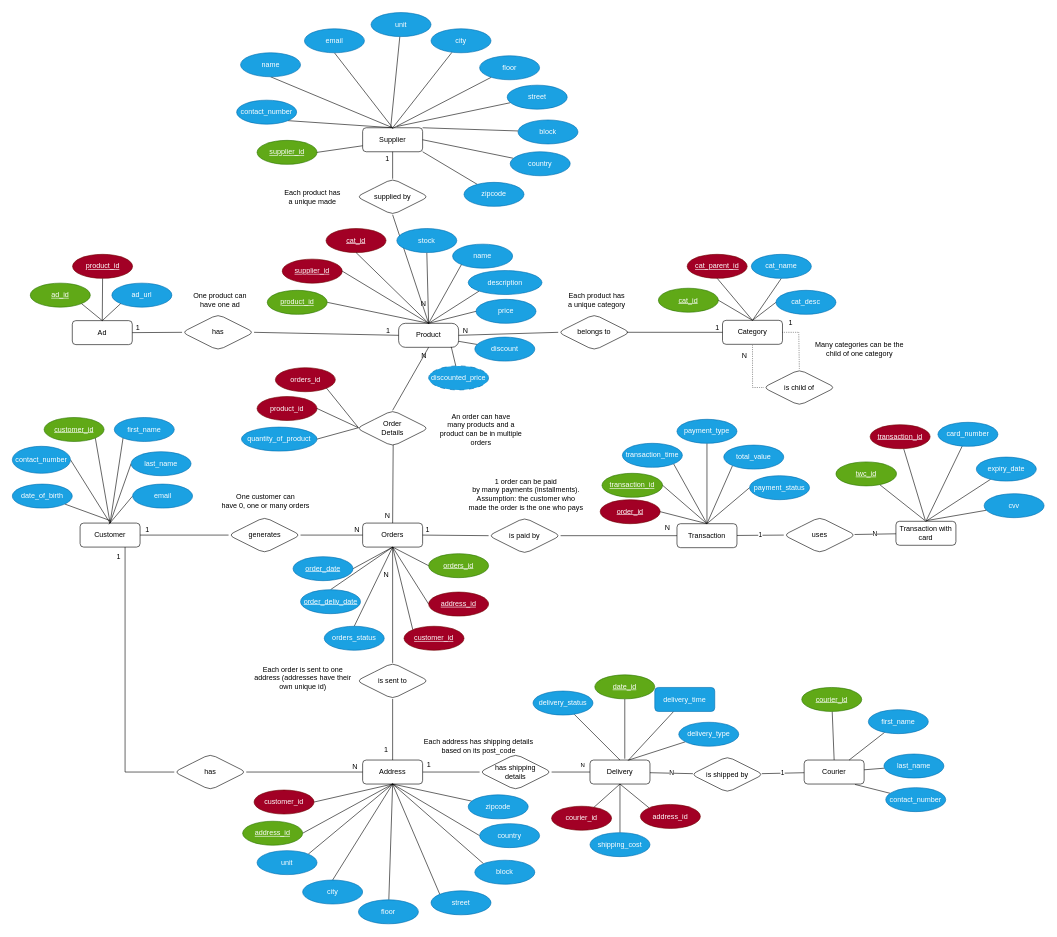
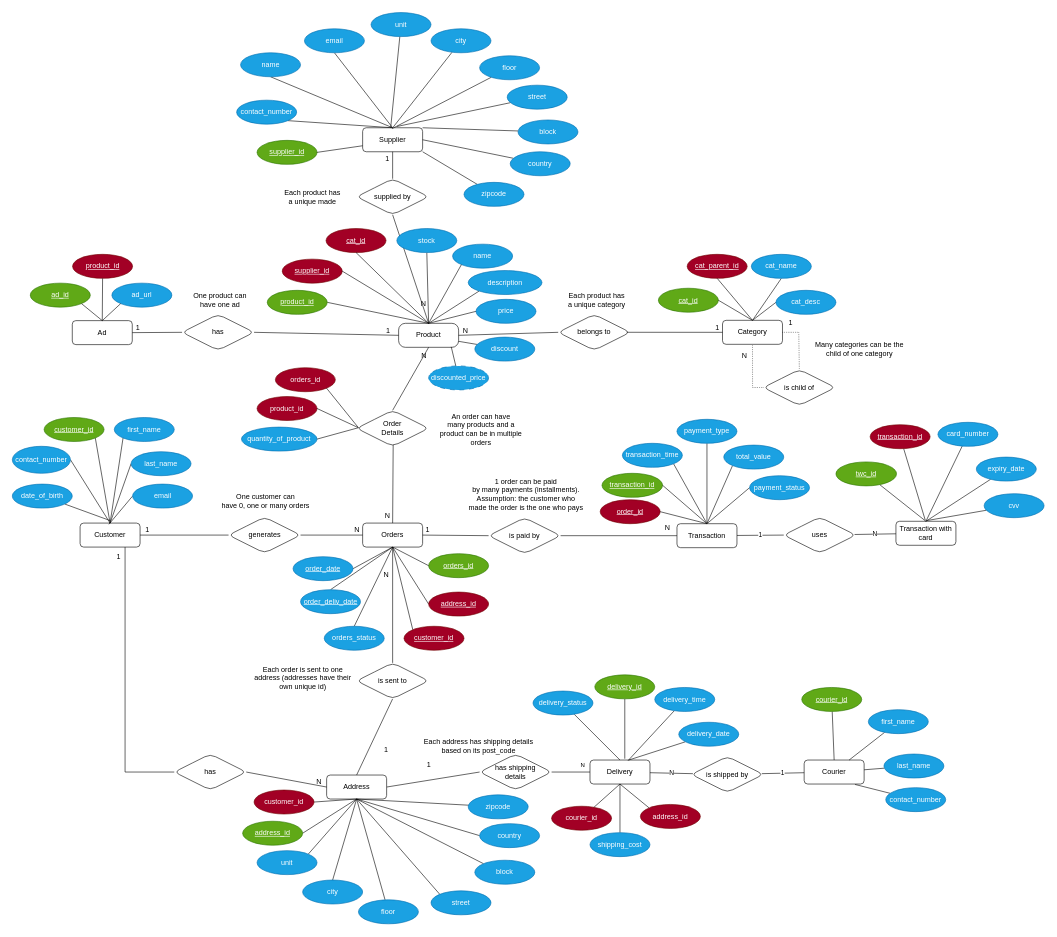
(625, 687) -> (625, 687)
(685, 699) -> (685, 699)
(709, 734) -> (709, 734)
(393, 772) -> (357, 787)
